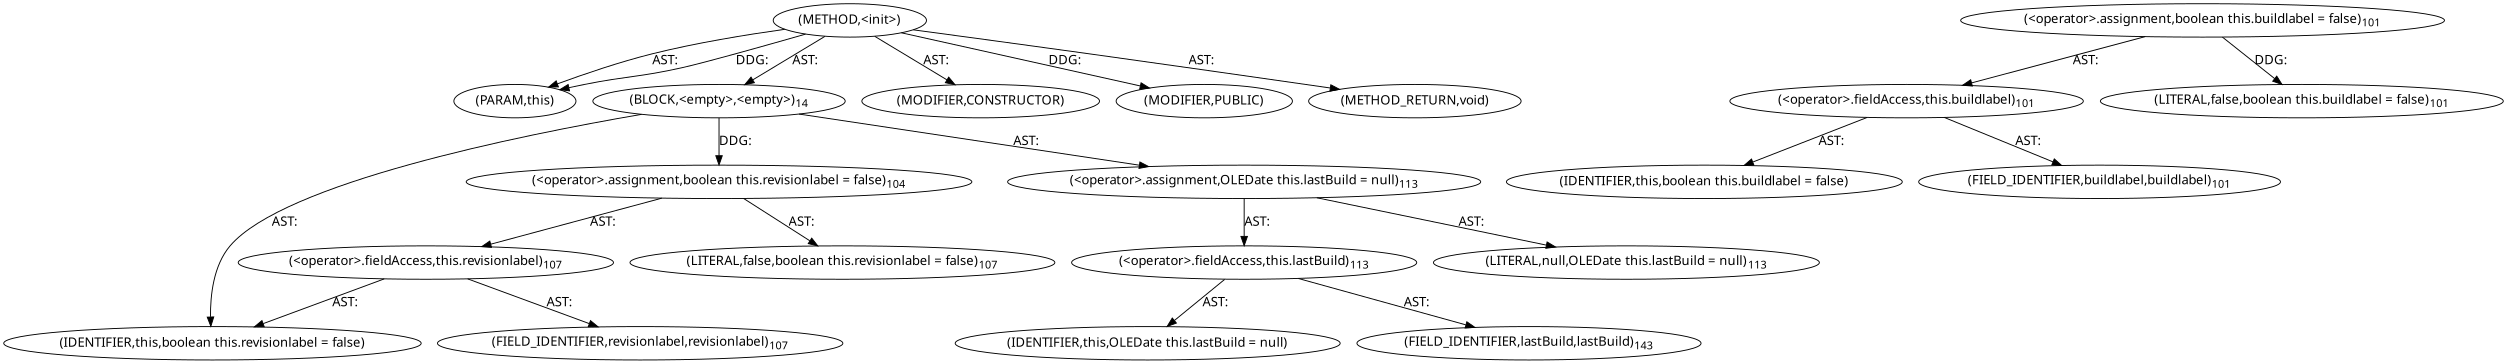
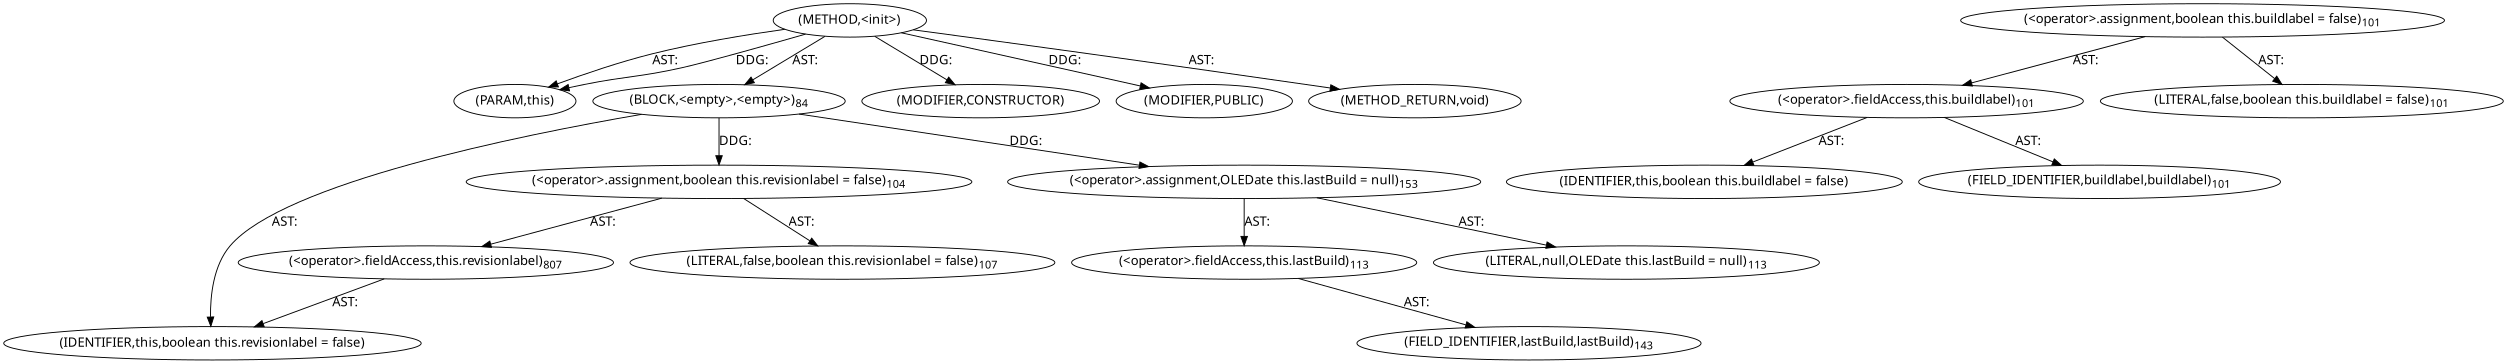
(938, 61) -> (938, 61)
(2273, 61) -> (2273, 61)
(802, 100) -> (802, 100)
(1028, 141) -> (1028, 141)
(1409, 180) -> (1409, 180)
(553, 261) -> (553, 261)
(640, 343) -> none
(1148, 343) -> none
